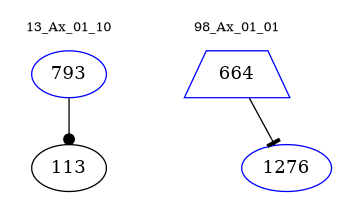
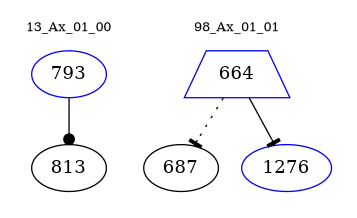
(69, 28) -> (69, 28)
(69, 168) -> (69, 168)
none -> (181, 168)
